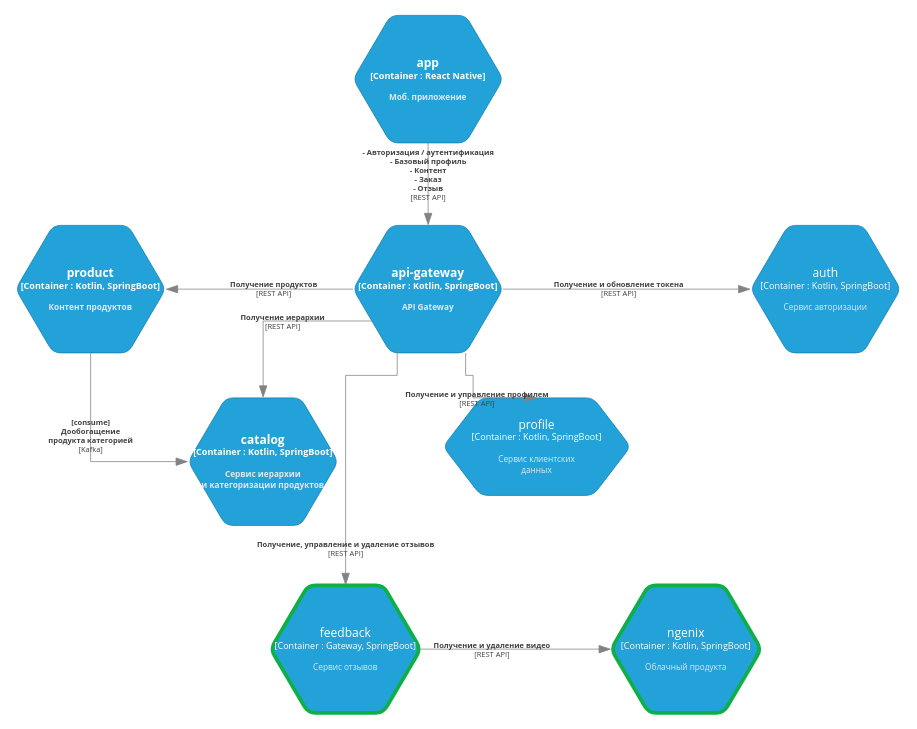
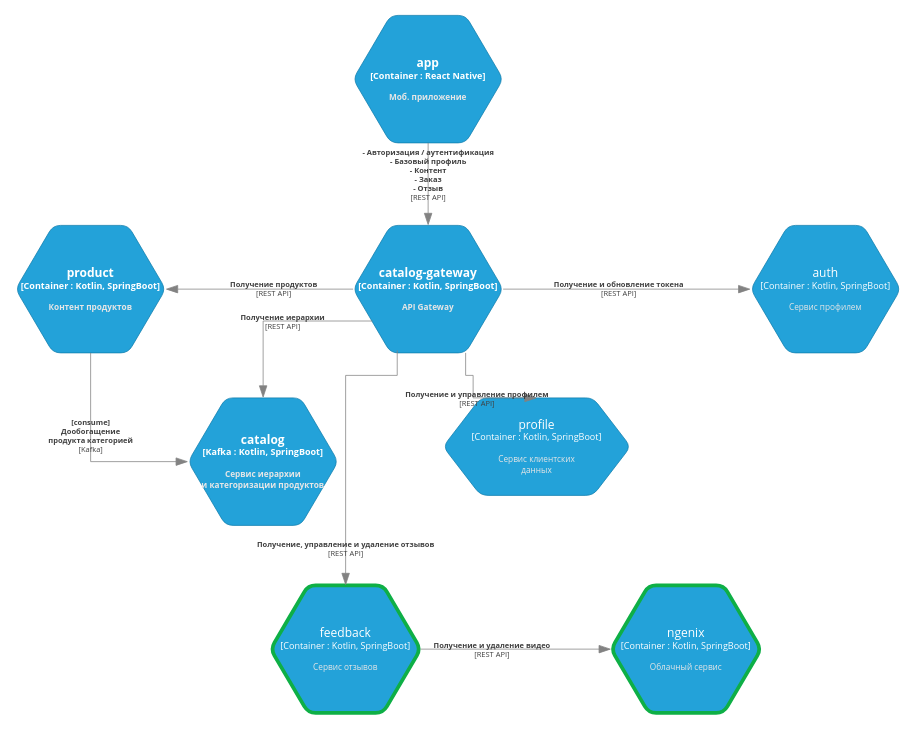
(428, 289) -> (428, 289)
(825, 289) -> (825, 289)
(263, 462) -> (263, 462)
(345, 649) -> (345, 649)
(686, 649) -> (686, 649)
